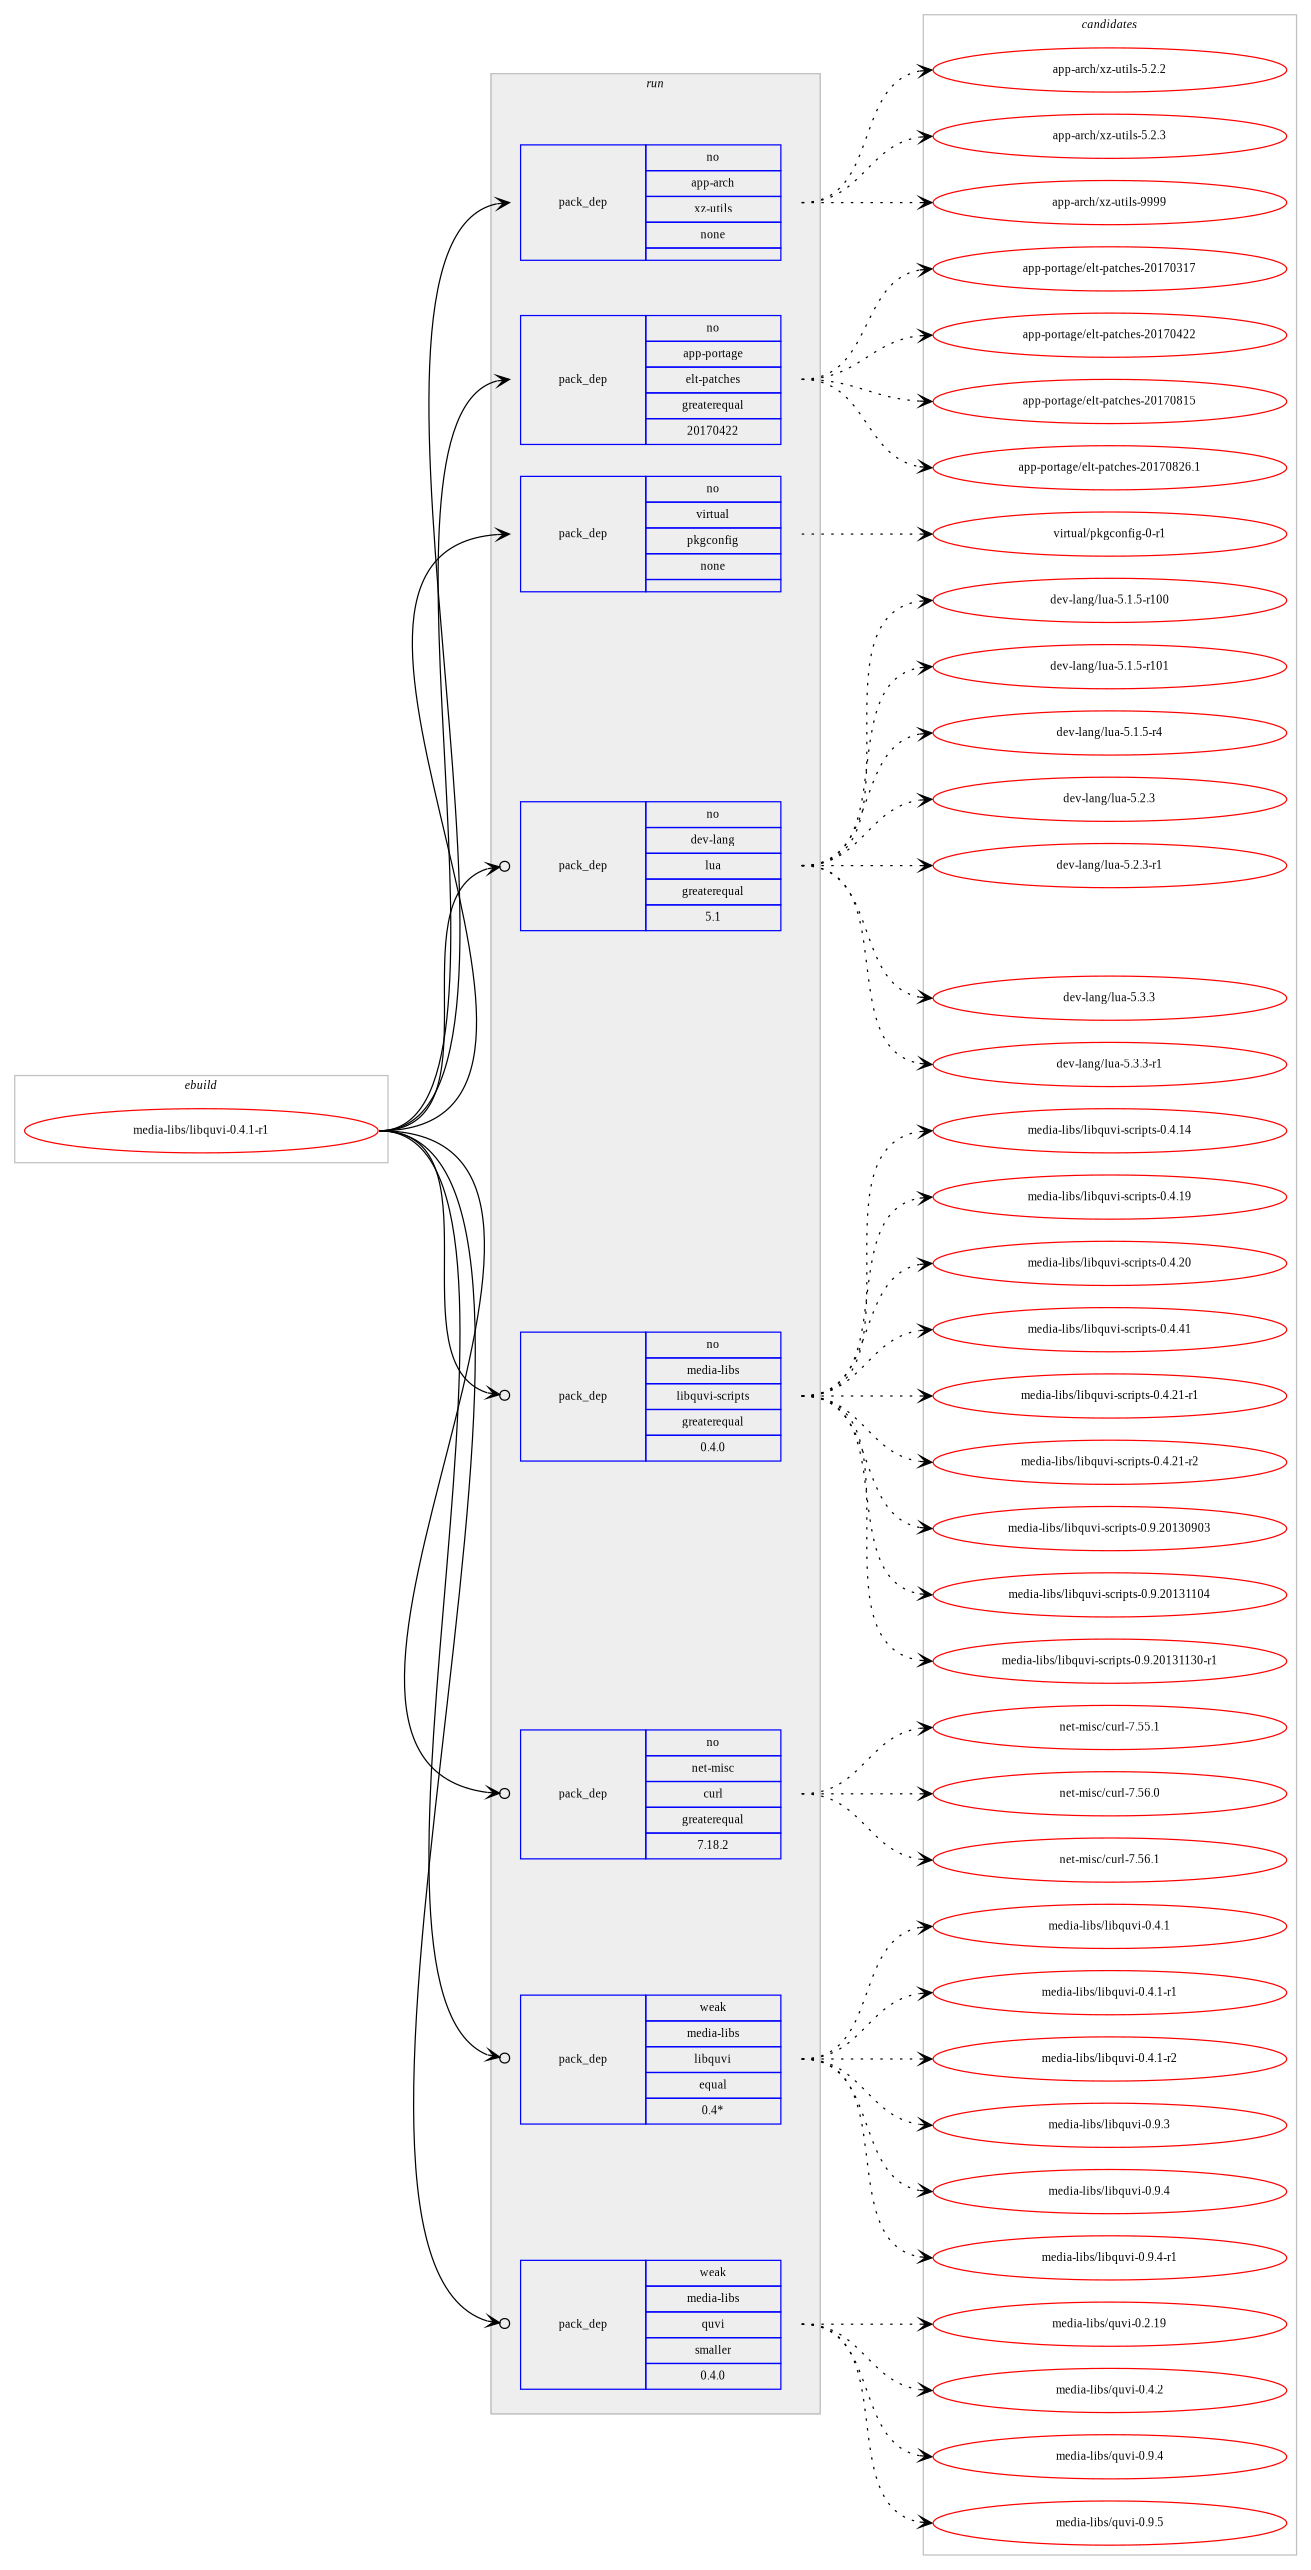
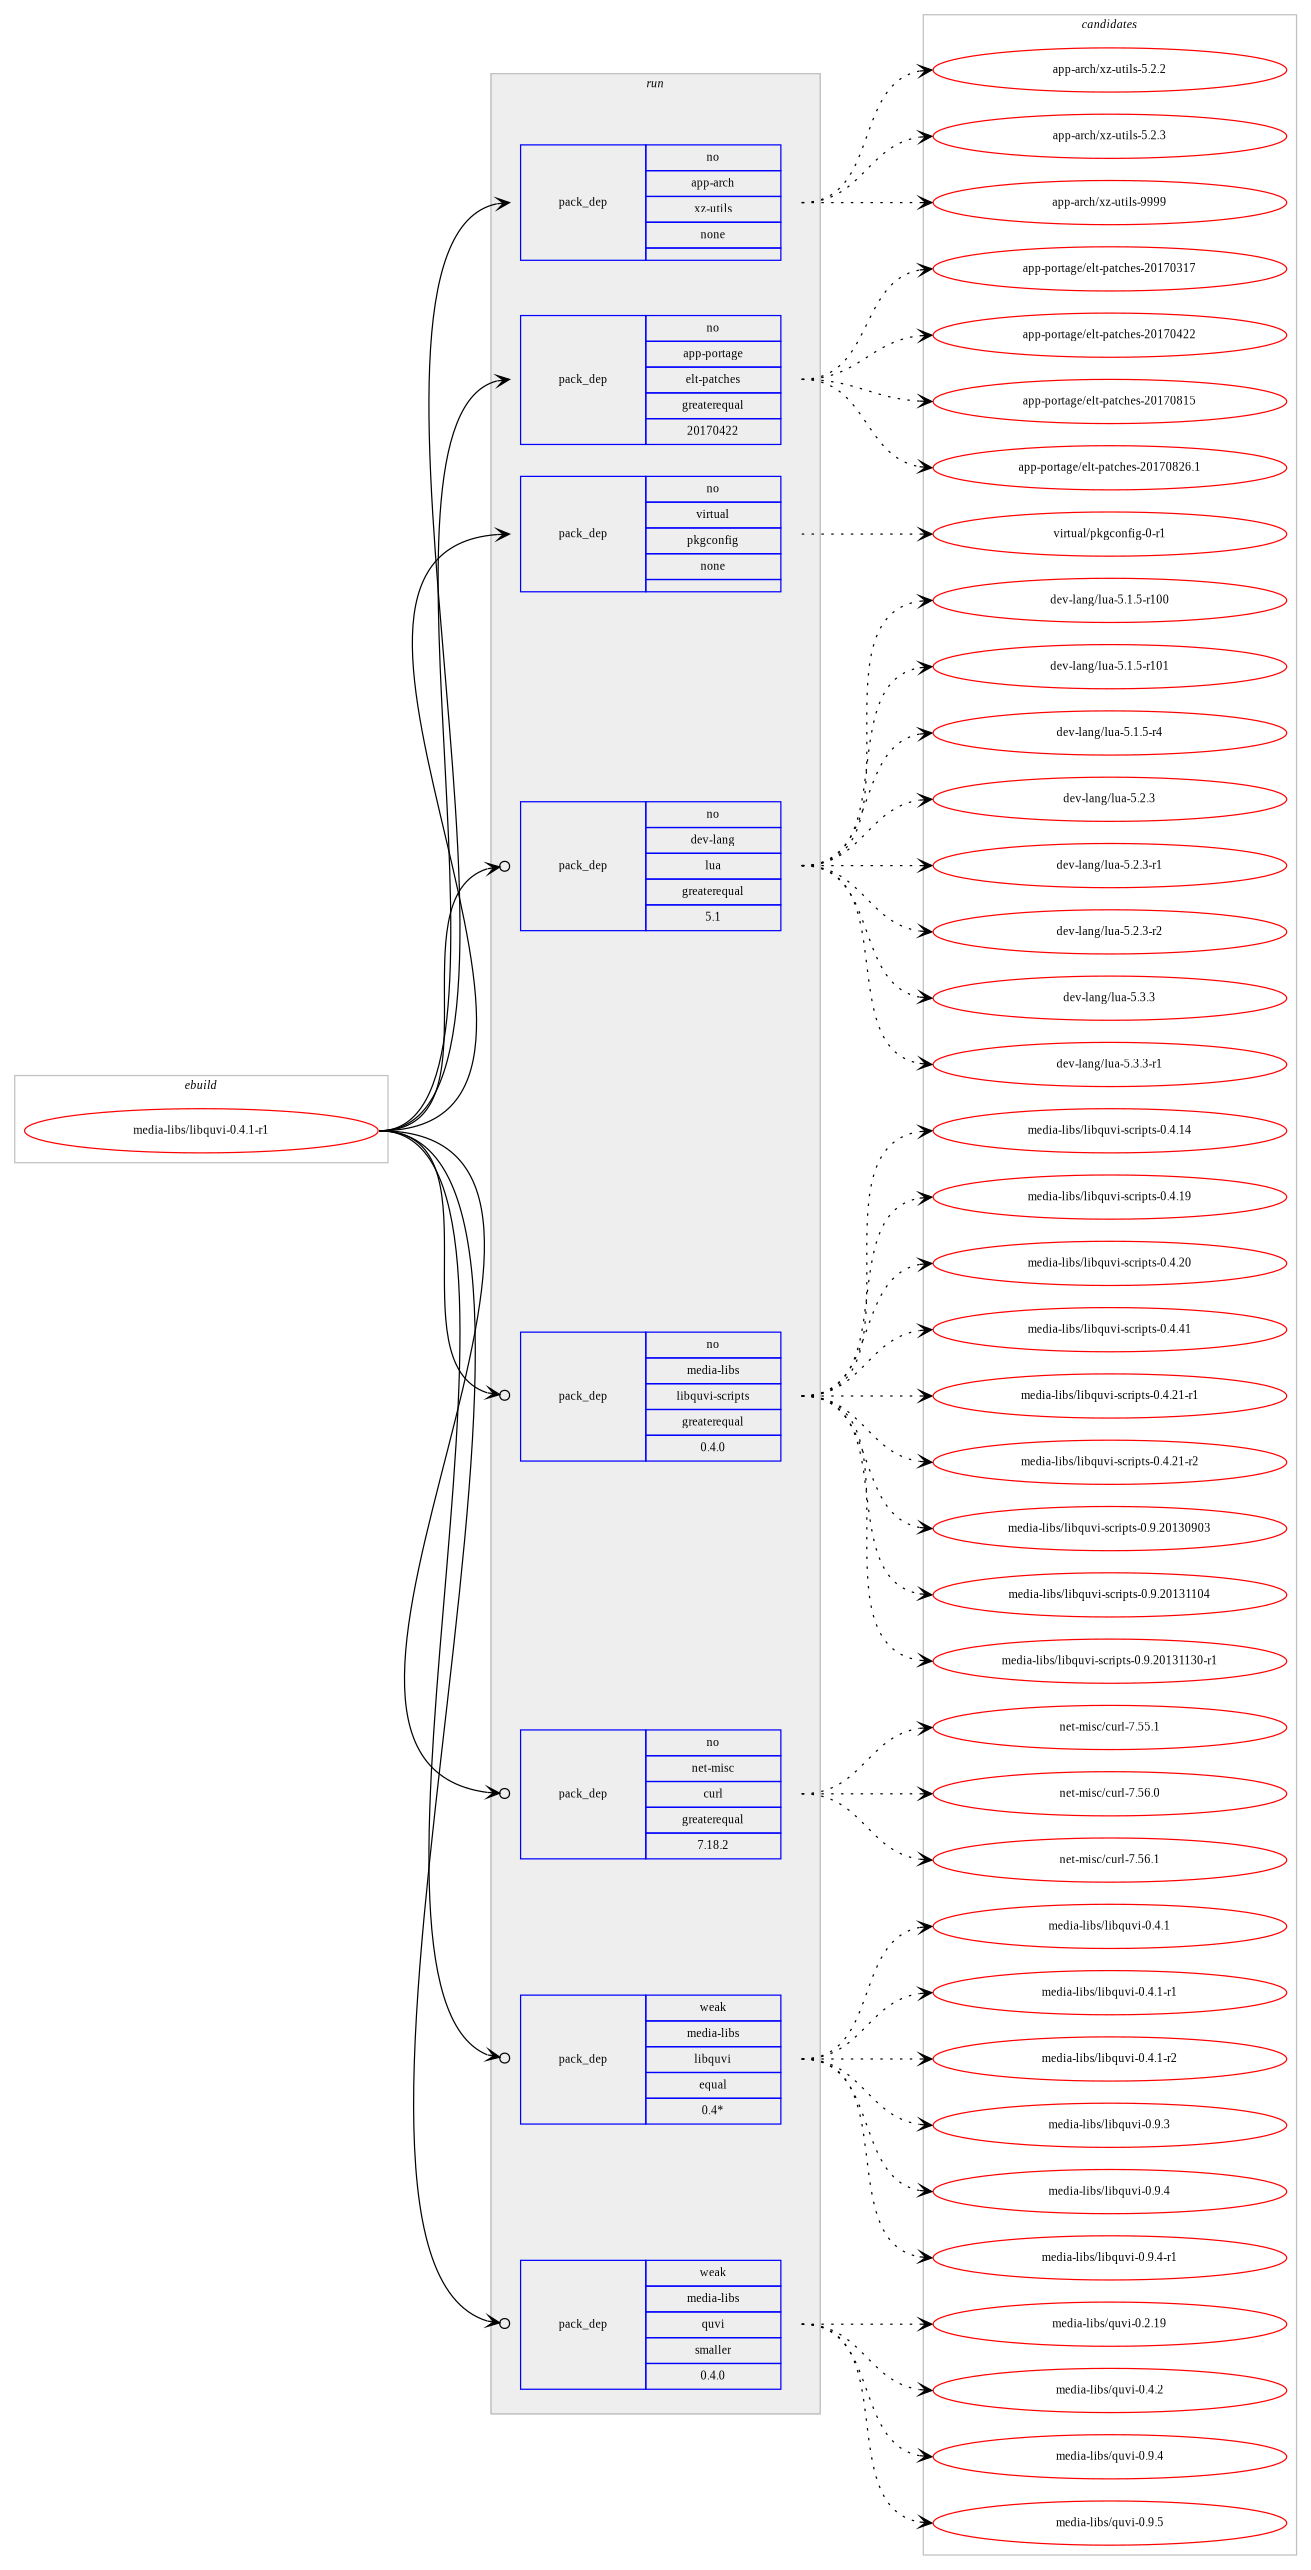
none -> (1110, 932)
